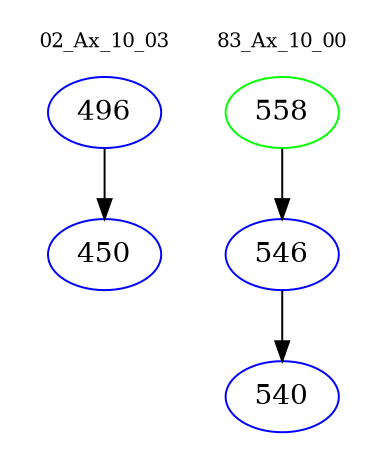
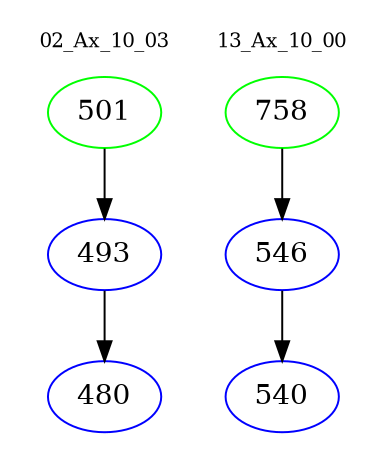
(282, 42) -> (282, 42)
none -> (105, 112)
(105, 112) -> (105, 255)
(282, 112) -> (282, 112)
(105, 255) -> (105, 397)
